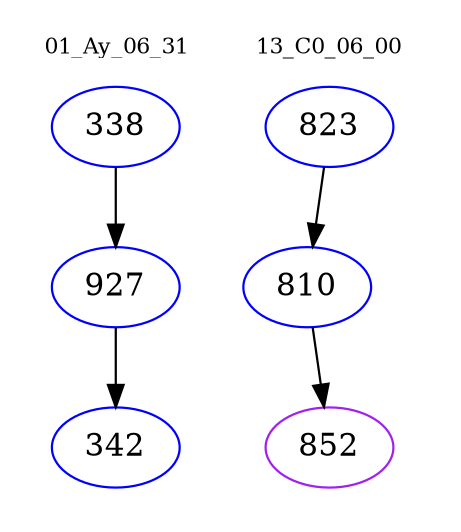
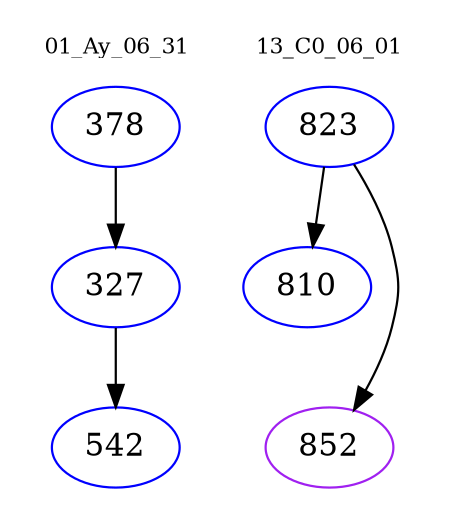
(330, 48) -> (330, 48)
(116, 127) -> (116, 127)
(116, 287) -> (116, 287)
(317, 356) -> (398, 276)
(116, 448) -> (116, 448)
